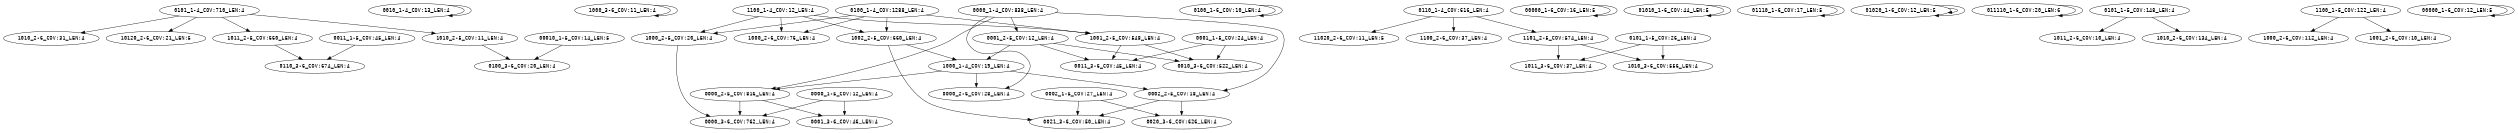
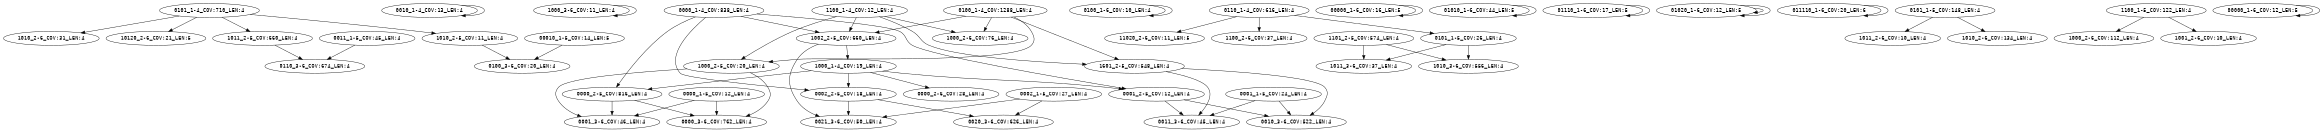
(1504, 24) -> (1362, 24)
(1125, 38) -> (1134, 66)
(1004, 49) -> (1001, 80)
(991, 53) -> (778, 24)
none -> (602, 76)
